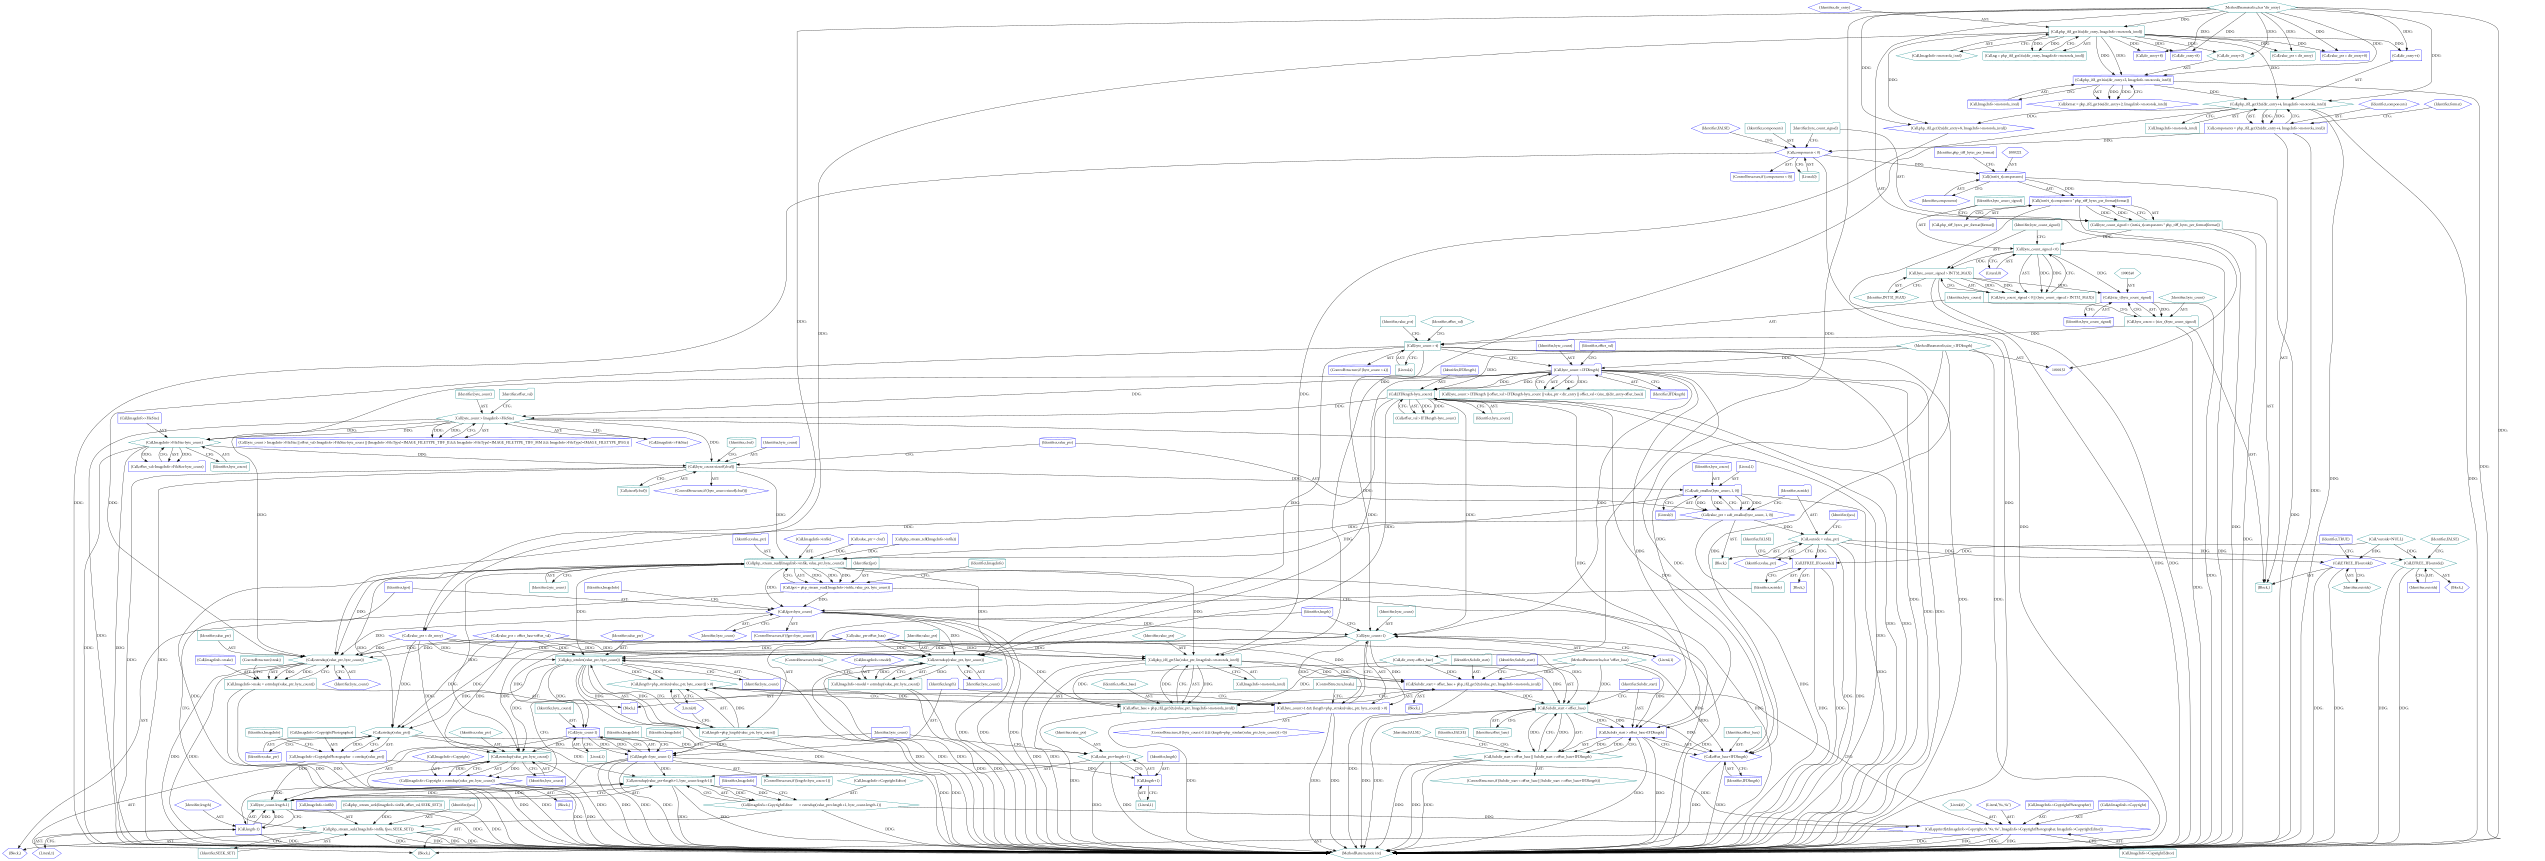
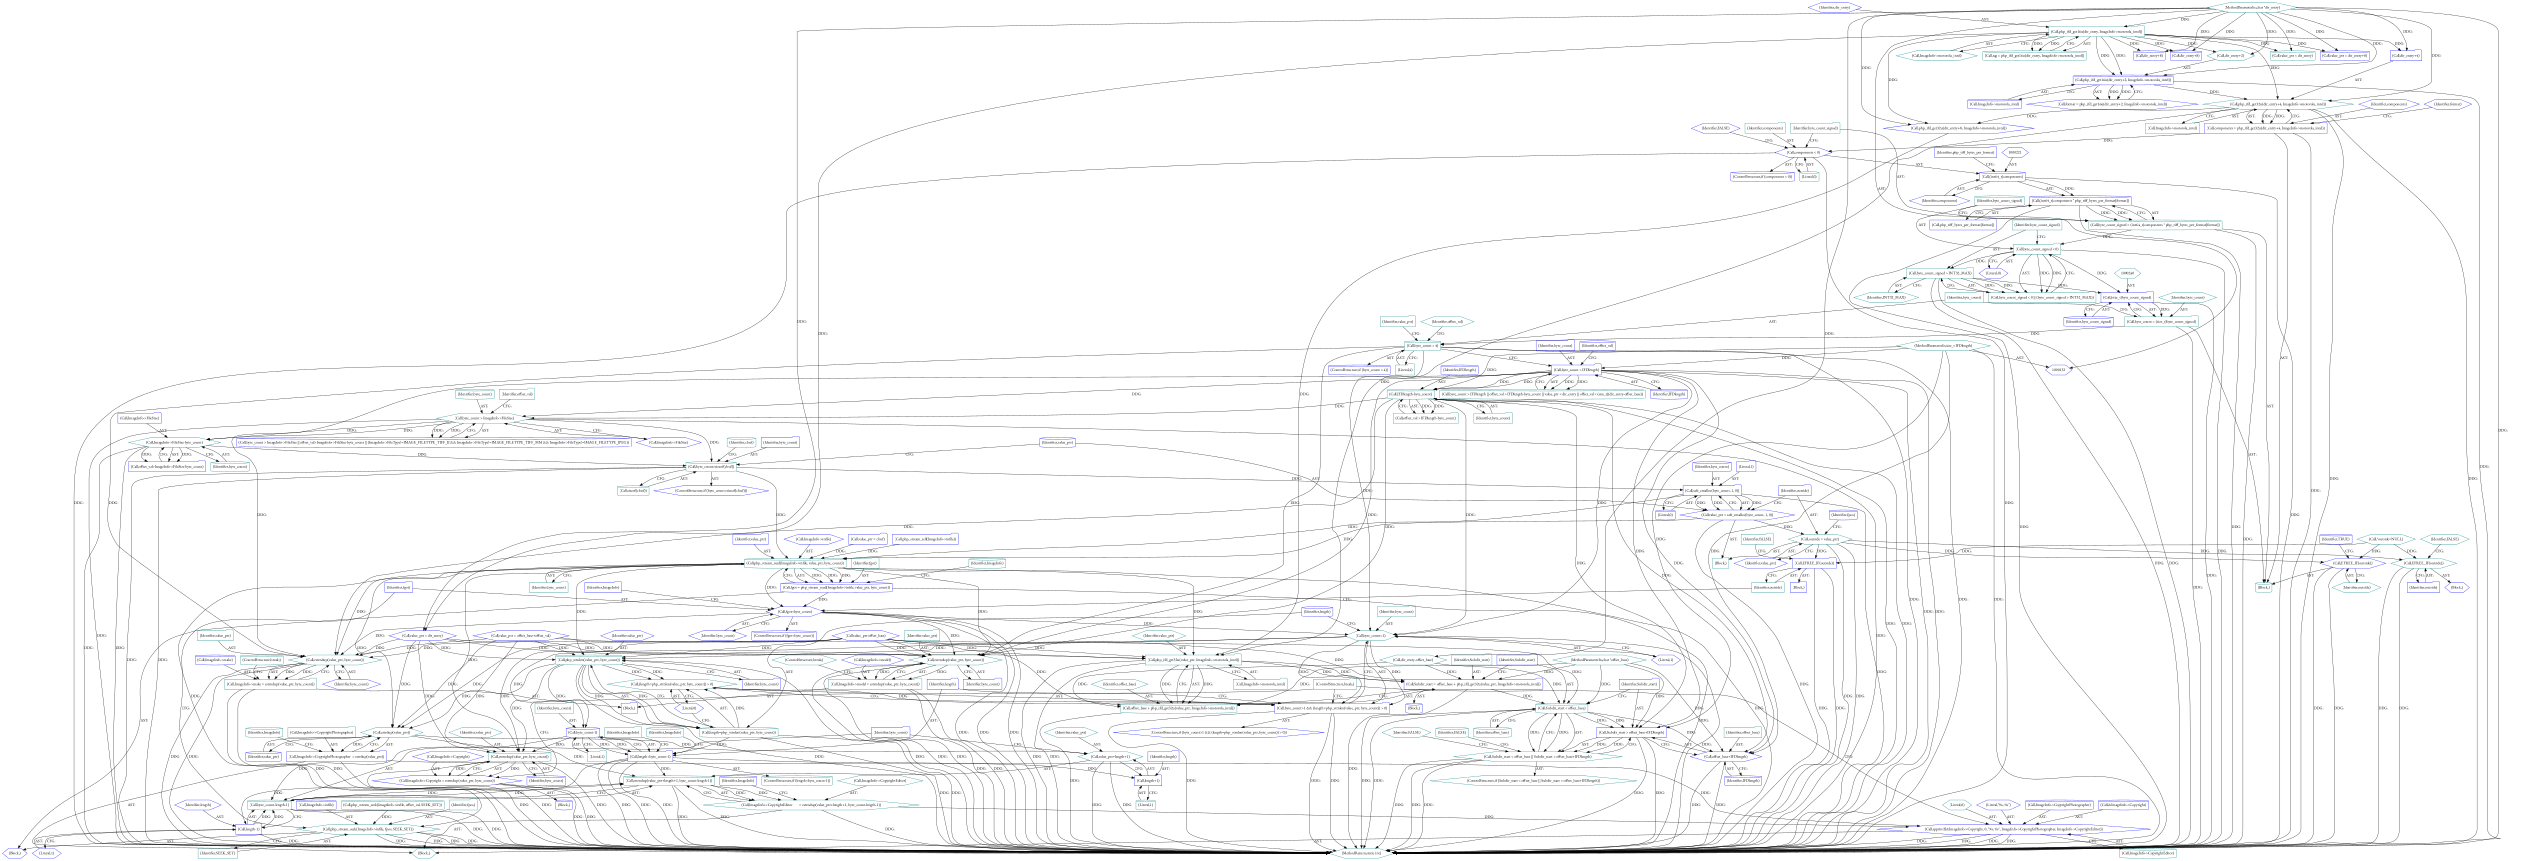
(1920, 165) -> (1920, 165)
(739, 732) -> (739, 732)
